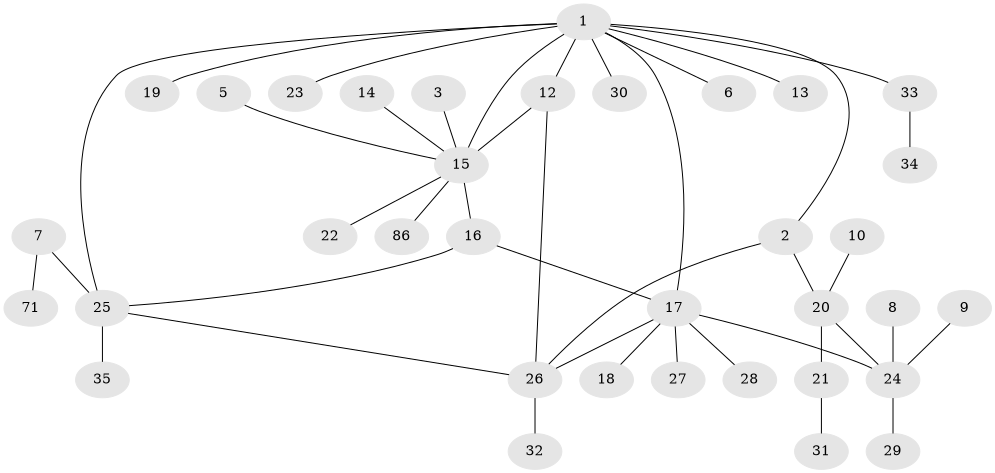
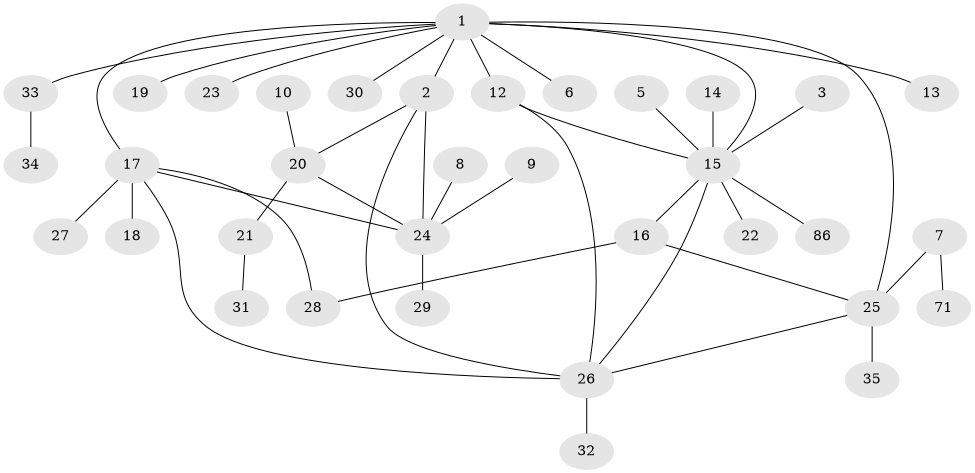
none -> (424, 165)
(574, 273) -> (477, 271)
none -> (663, 279)
